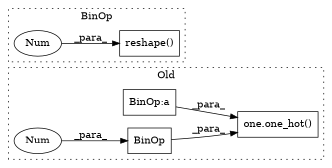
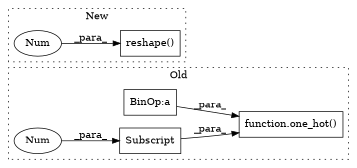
(97, 17) -> (97, 17)
(278, 124) -> (291, 124)
(150, 141) -> (150, 141)
